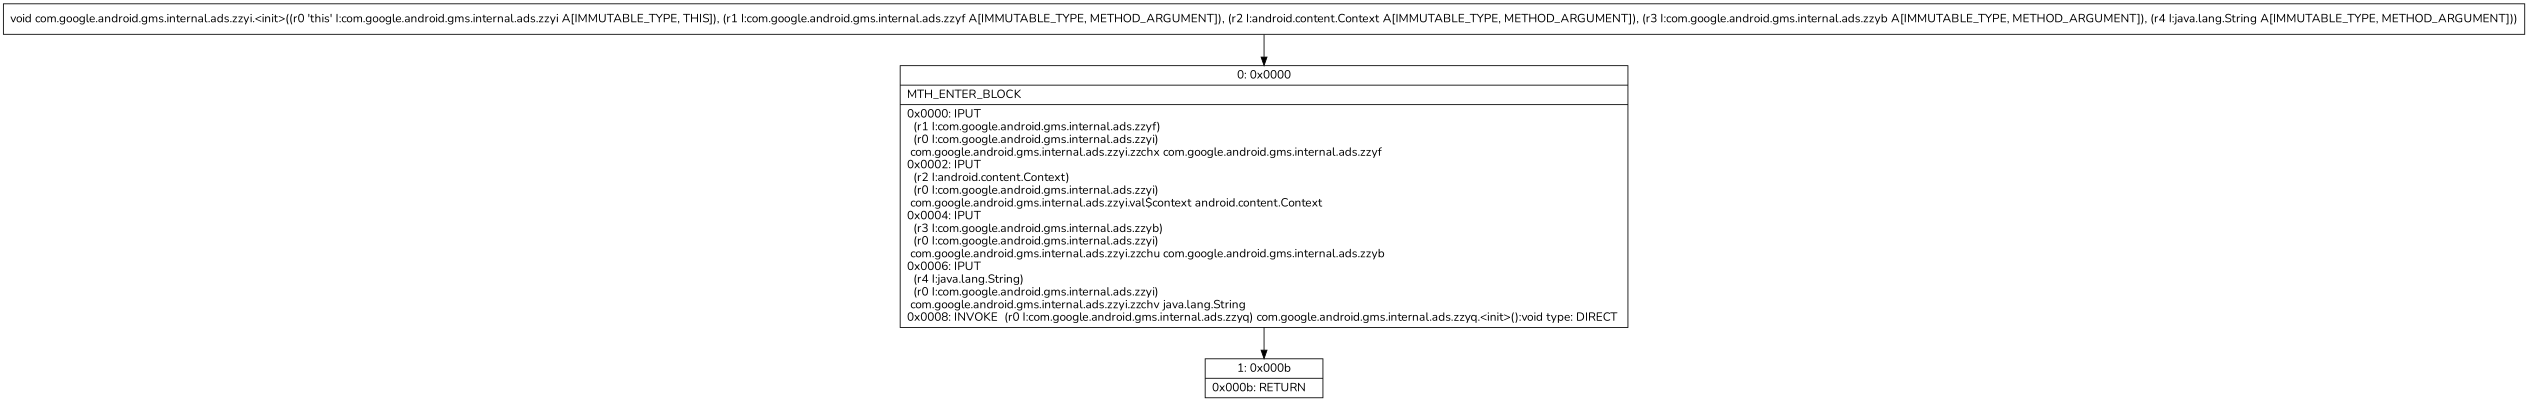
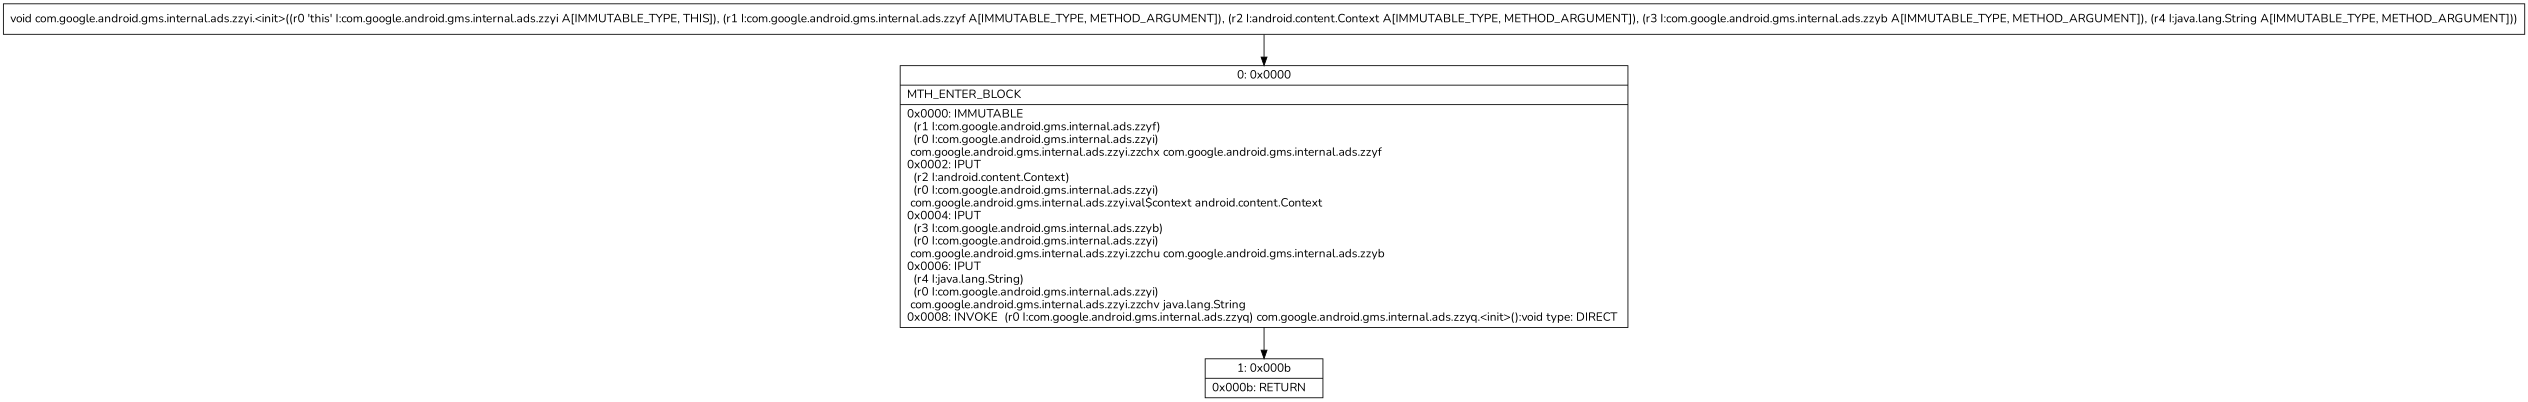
(947, 114) -> (968, 114)
